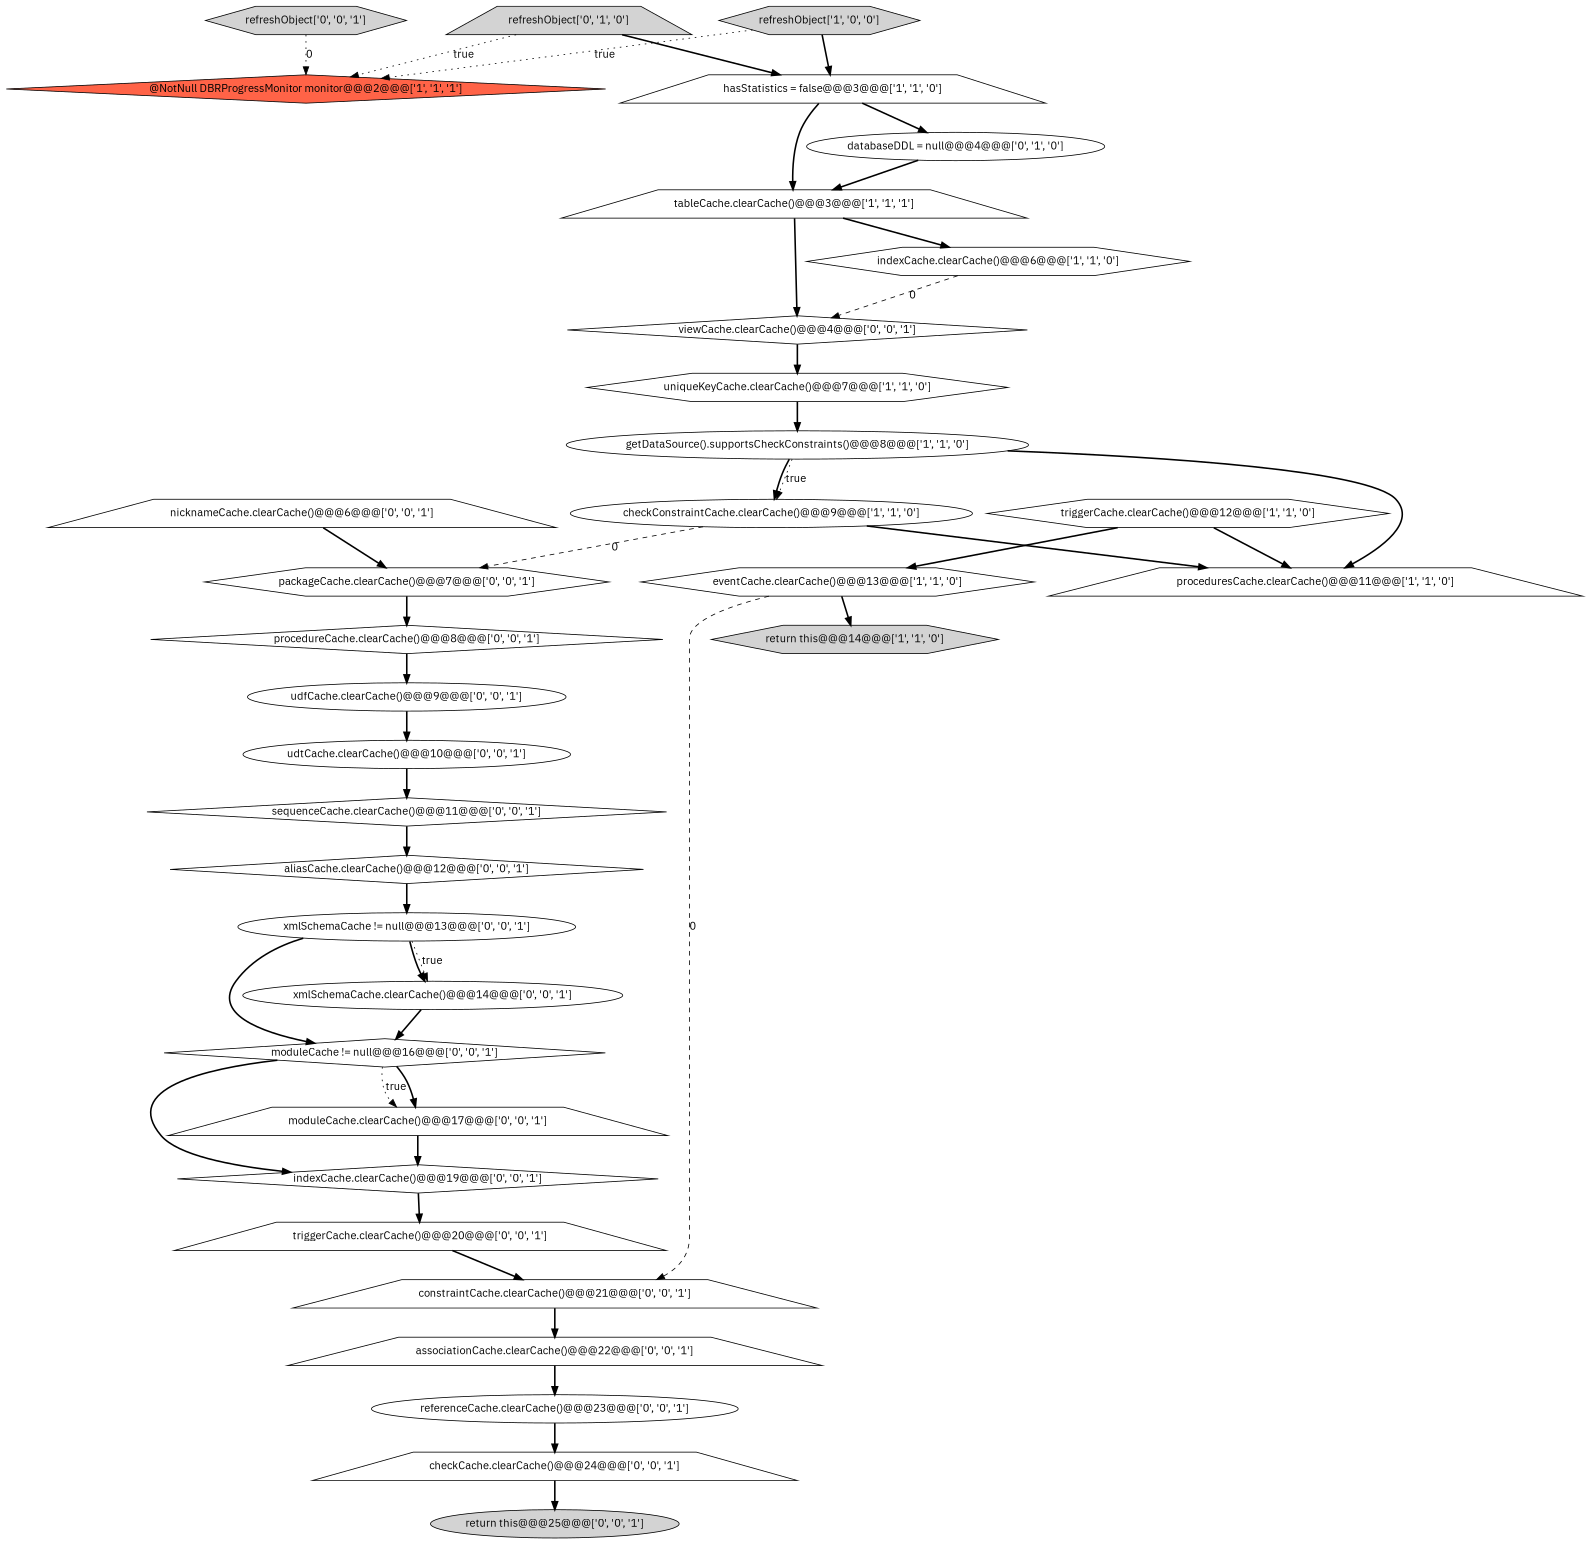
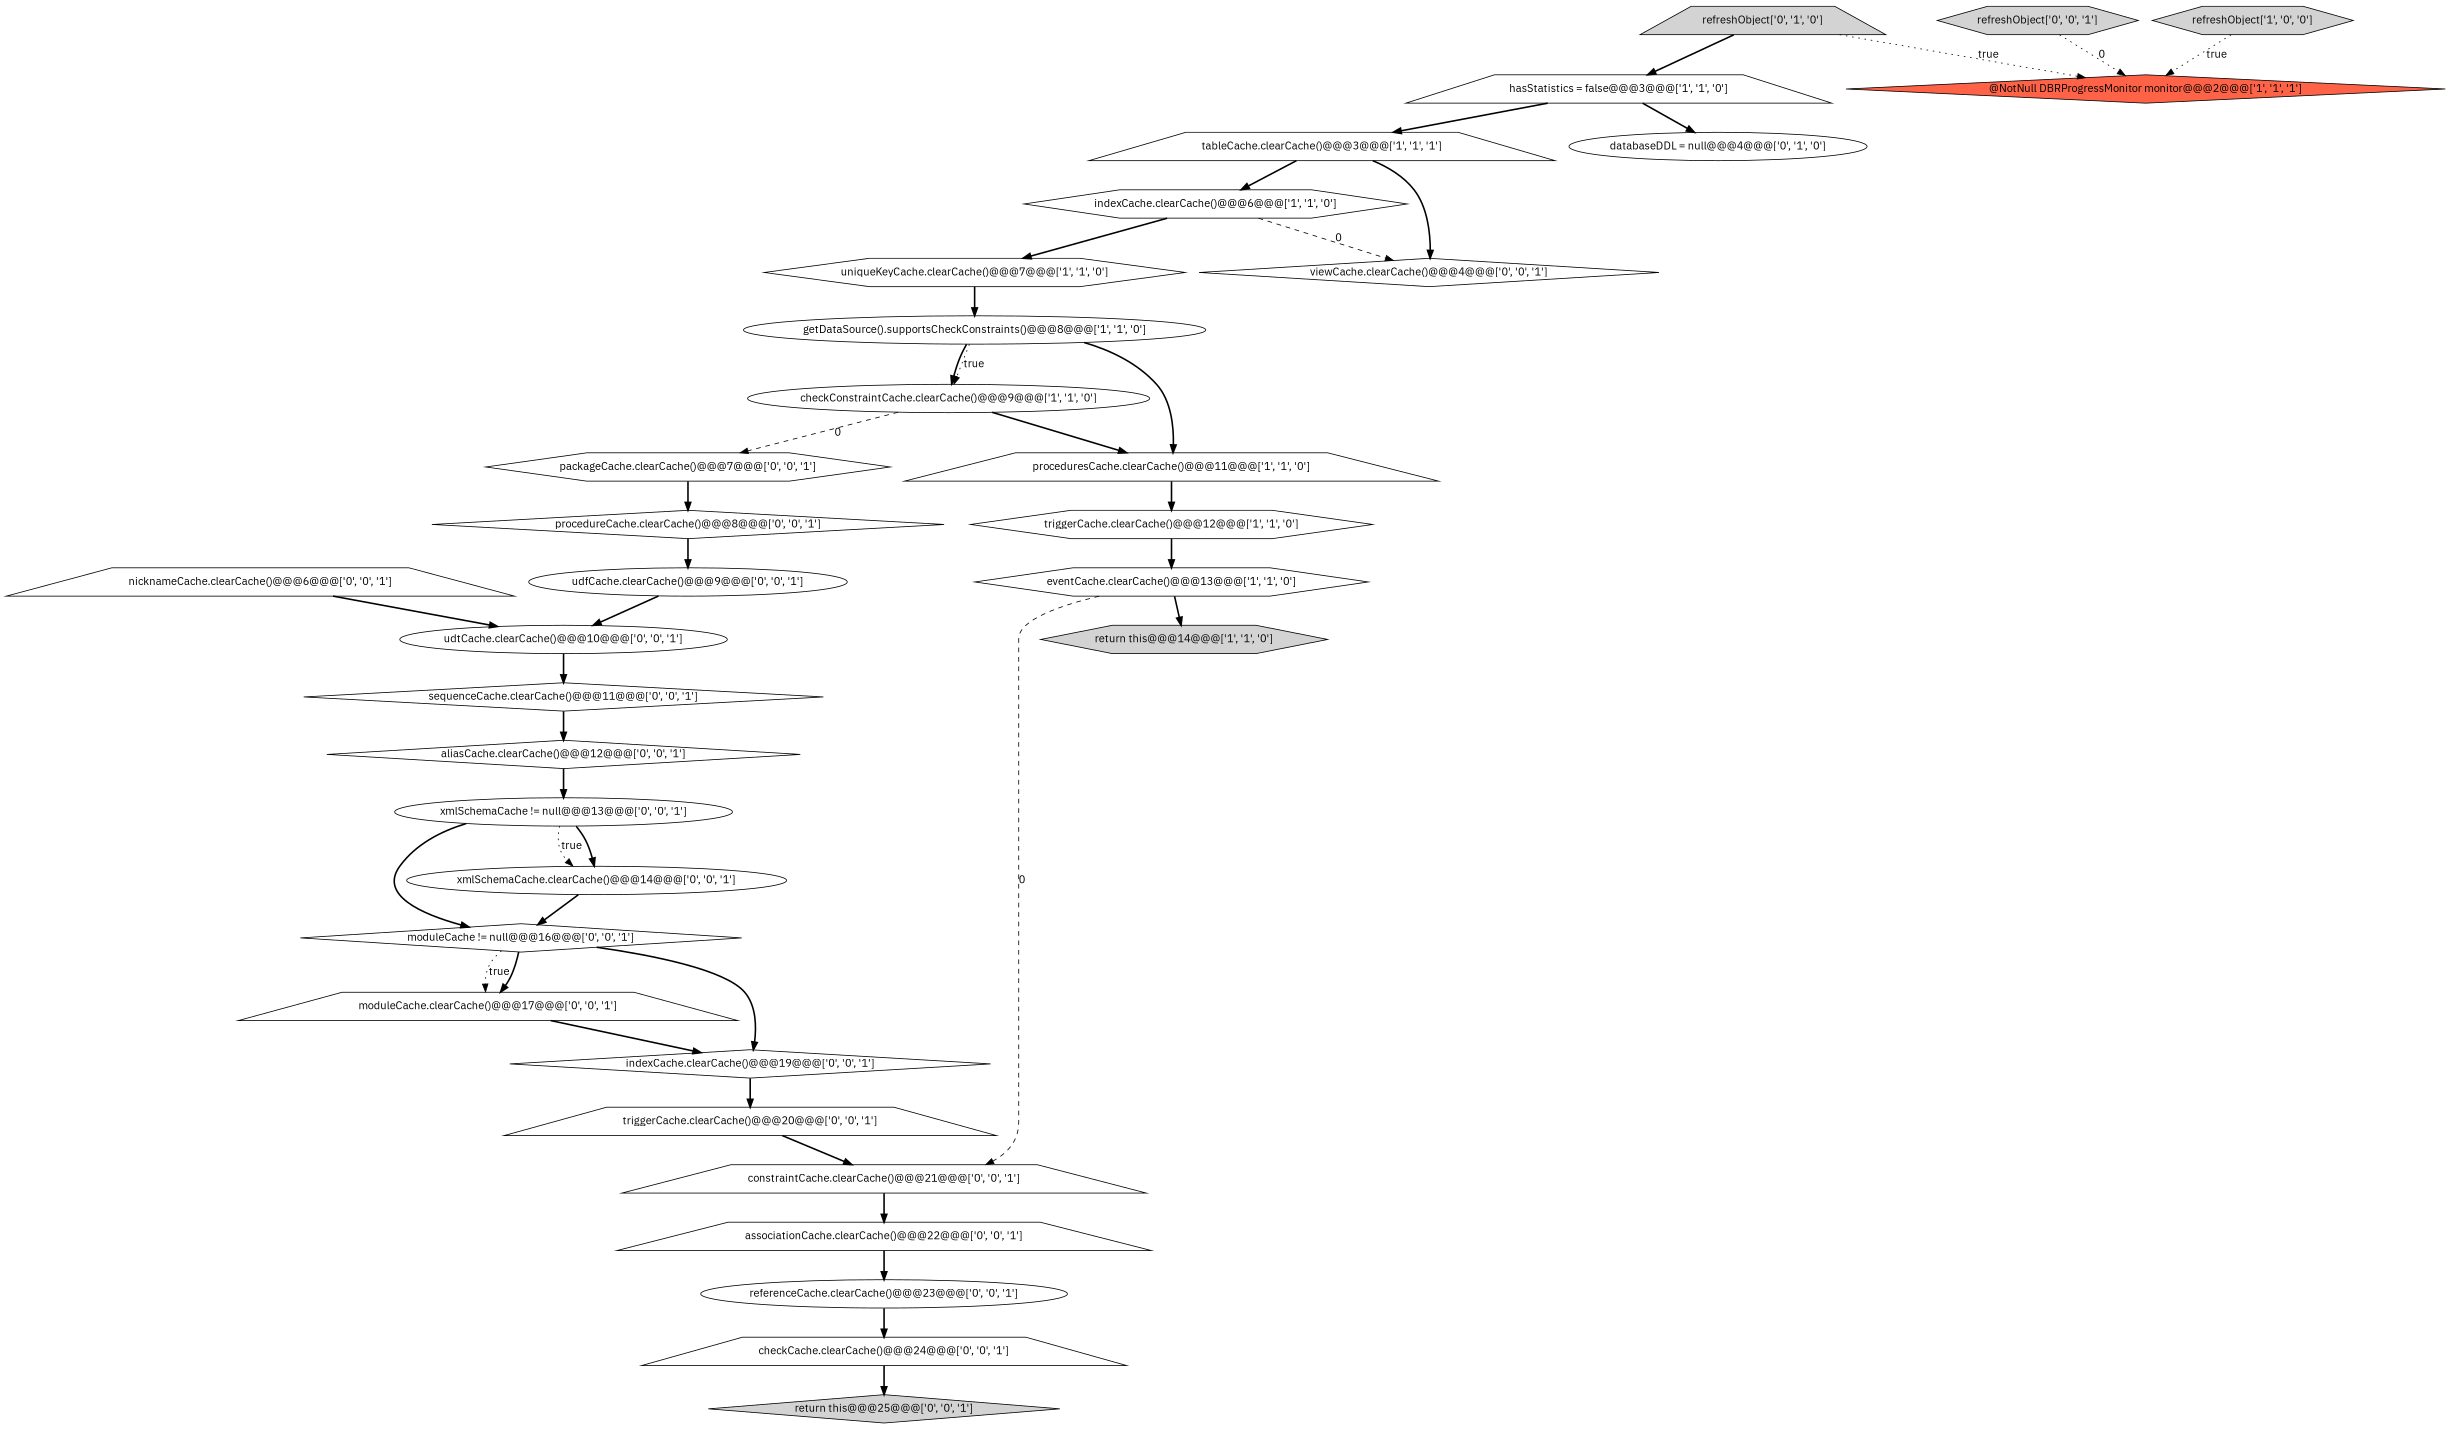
(825, 51) -> none
(879, 174) -> none
(797, 355) -> (1099, 237)
(351, 546) -> (411, 611)
(1248, 546) -> (1171, 492)
(555, 1524) -> (884, 1409)
